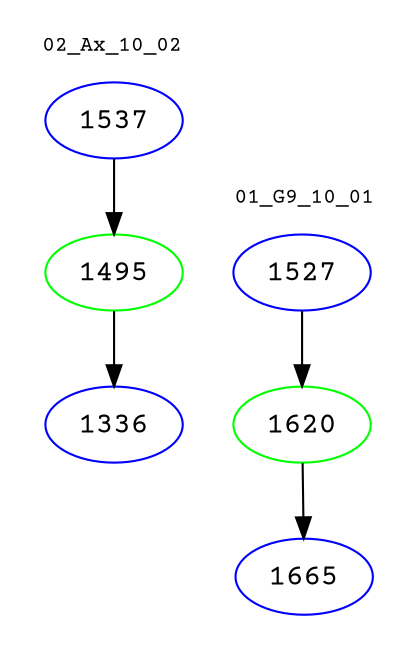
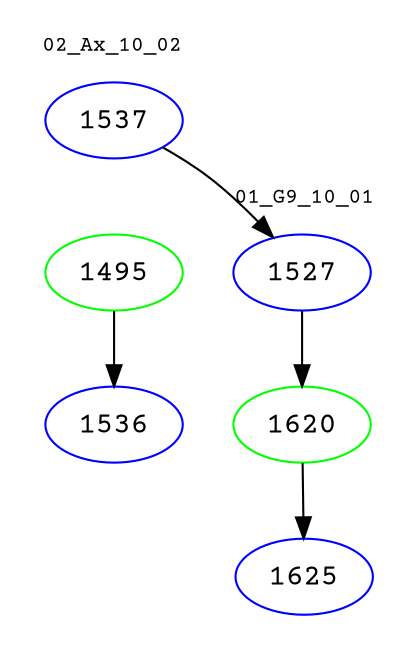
(114, 186) -> (232, 196)
(114, 425) -> (114, 425)
(304, 577) -> (304, 577)
